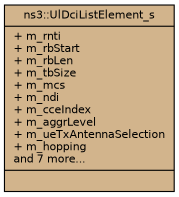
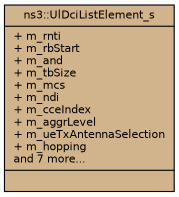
(44, 61) -> (39, 61)
